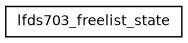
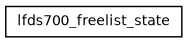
(94, 22) -> (94, 22)
